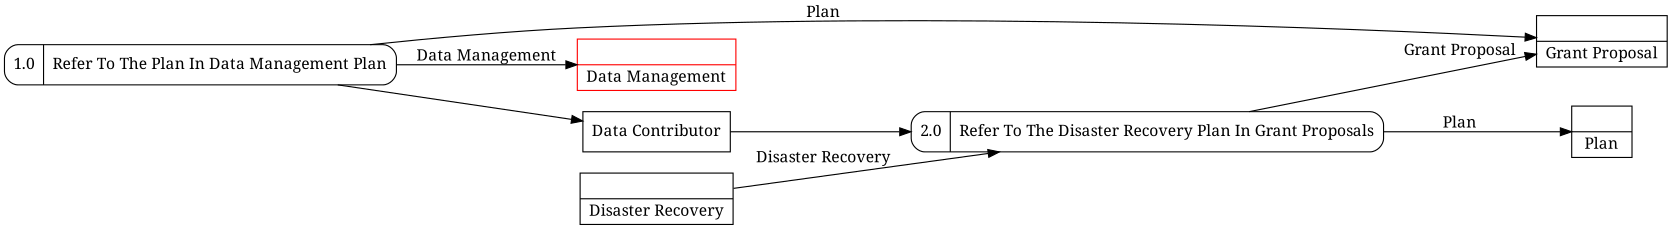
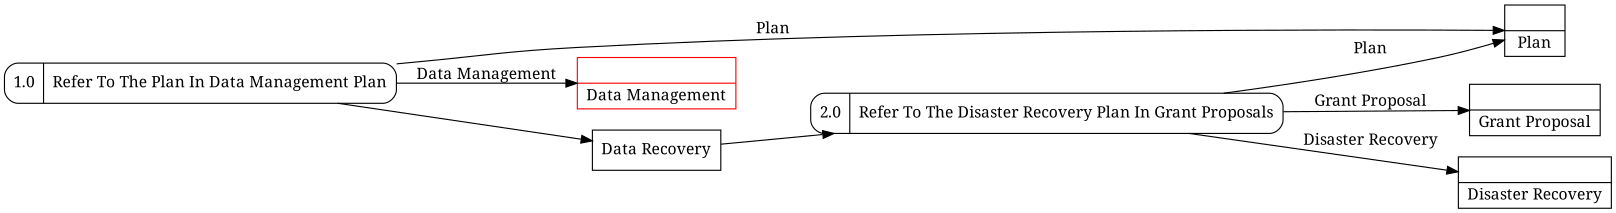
(947, 21) -> (944, 34)
(657, 132) -> (657, 150)
(861, 171) -> (1318, 152)
